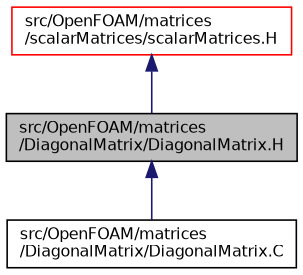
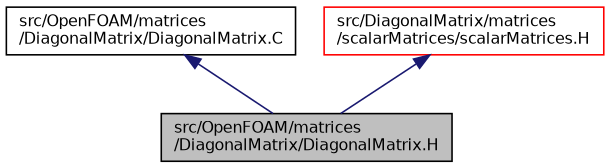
(152, 31) -> (464, 31)
(152, 199) -> (236, 89)
